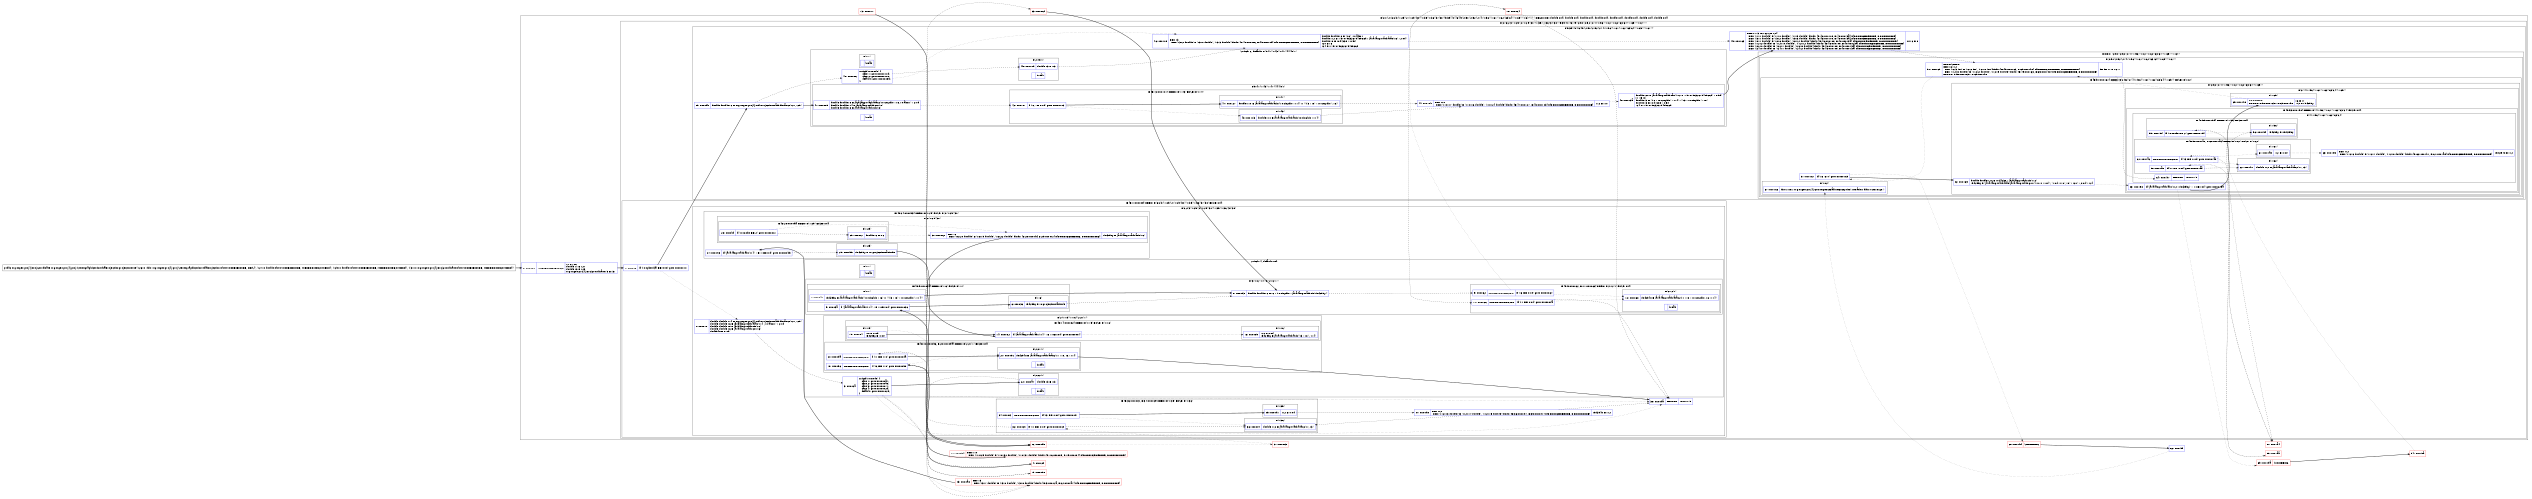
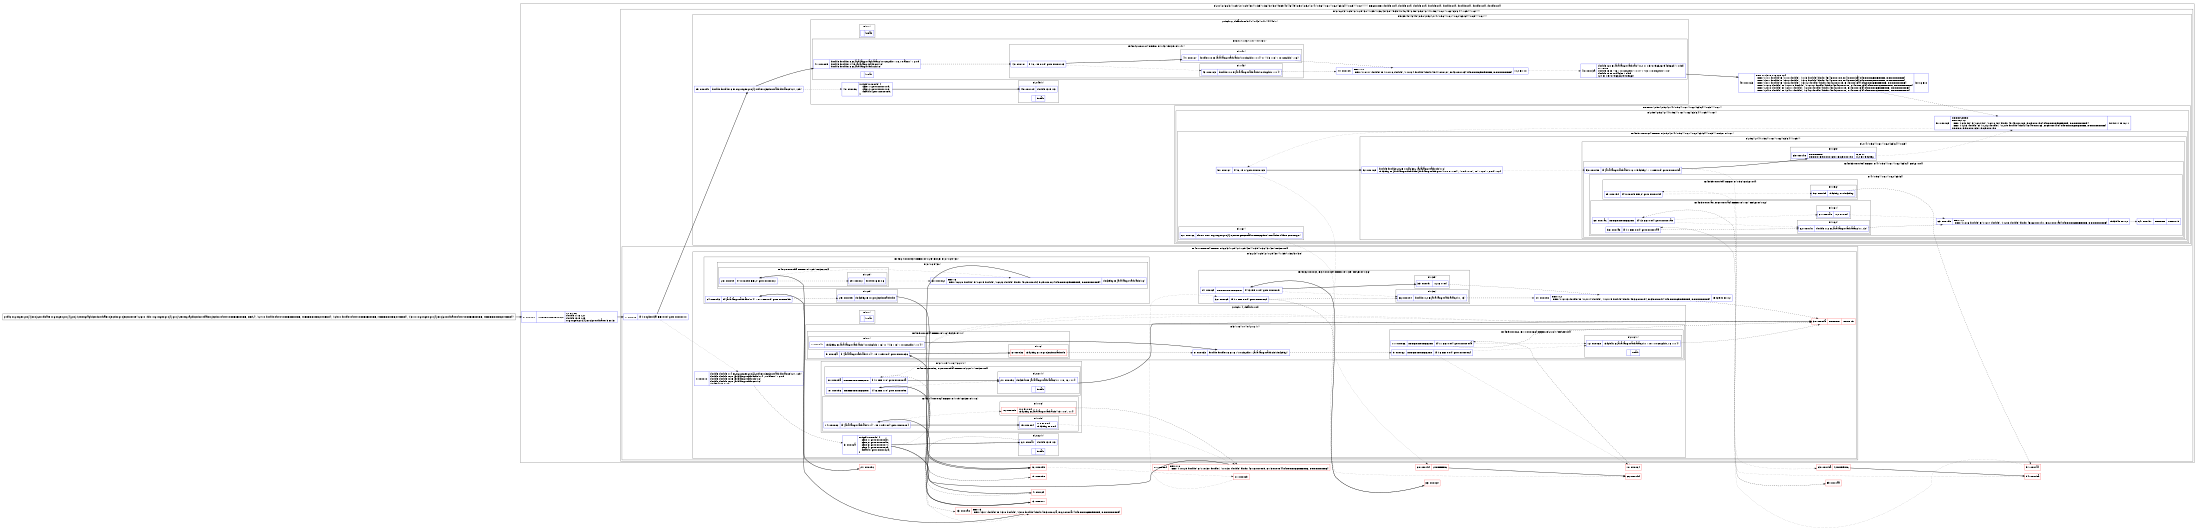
(1763, 33) -> (1772, 75)
(1280, 41) -> none
(955, 70) -> (955, 89)
(1158, 135) -> (1335, 347)
(2123, 138) -> (2132, 221)
(1617, 189) -> (1750, 337)
none -> (1905, 226)
(2230, 275) -> none
(1038, 304) -> (1038, 353)
(940, 335) -> (964, 425)
(1280, 335) -> (1038, 410)
(1671, 402) -> (1833, 321)
none -> (1161, 420)
(1389, 420) -> (1500, 298)
(1924, 447) -> (1344, 473)
(2177, 448) -> (1633, 476)
none -> (867, 467)
none -> (941, 502)
